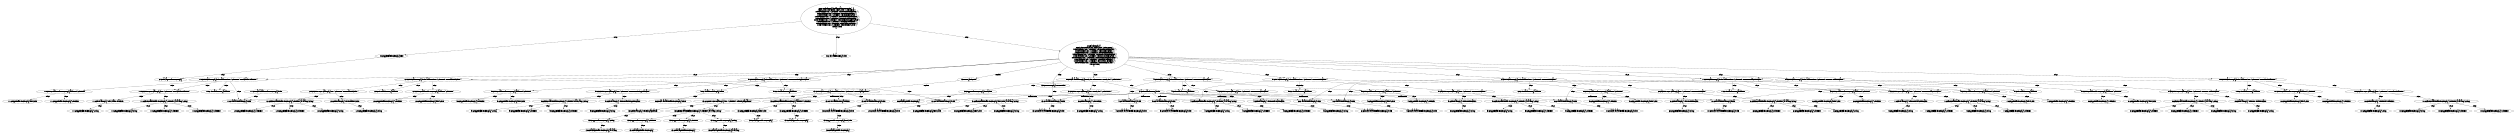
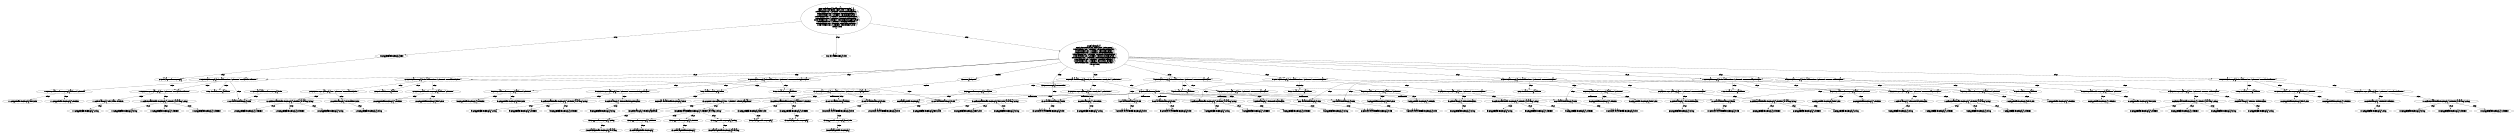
(564, 101) -> (564, 101)
